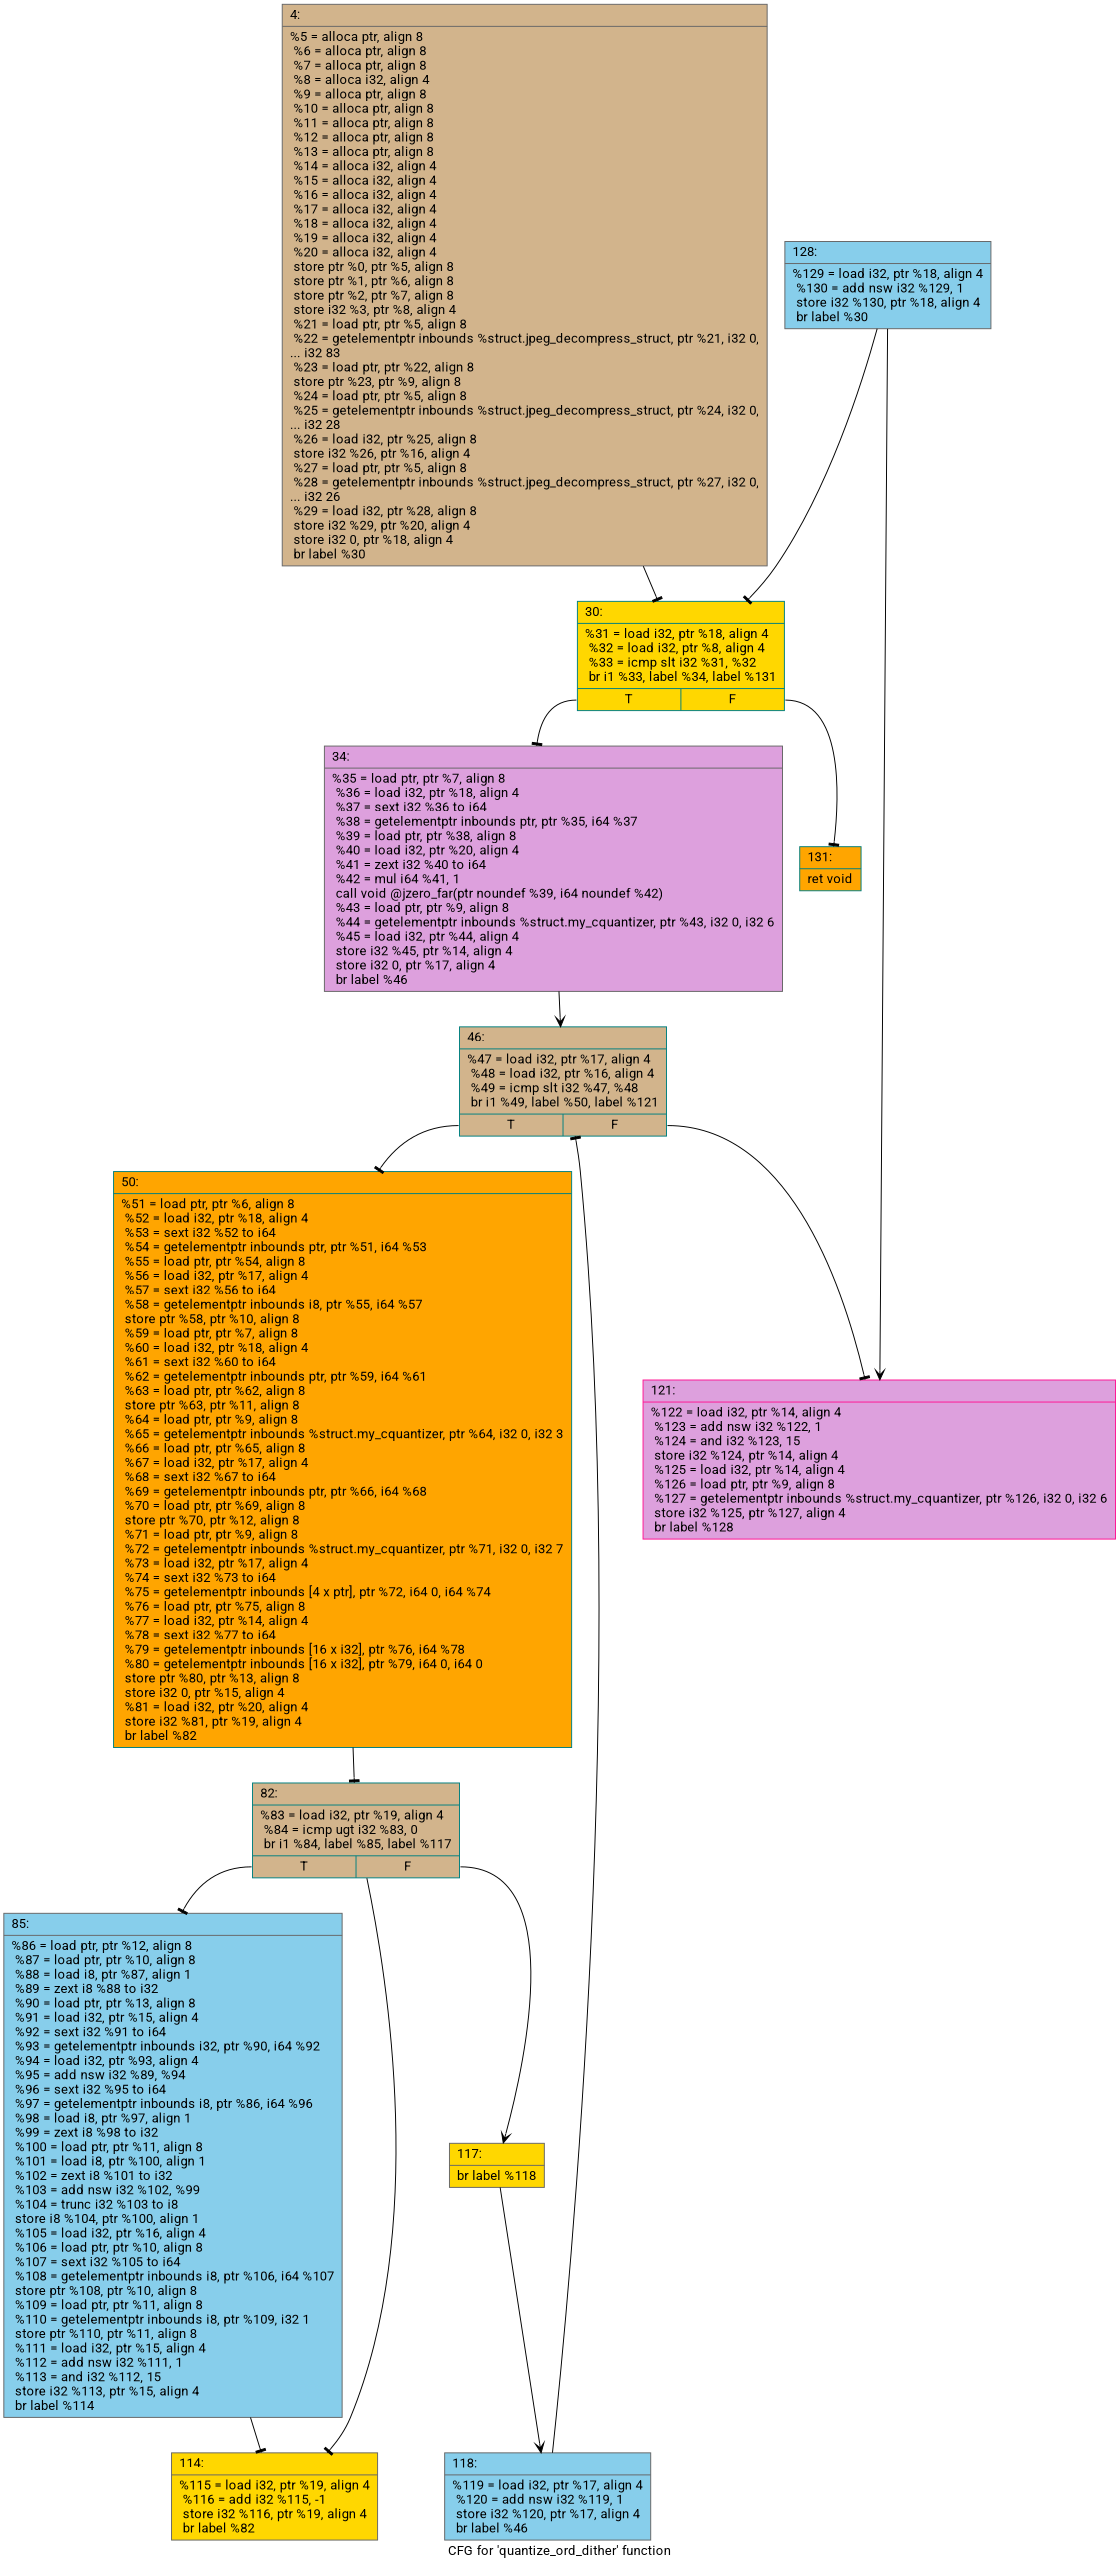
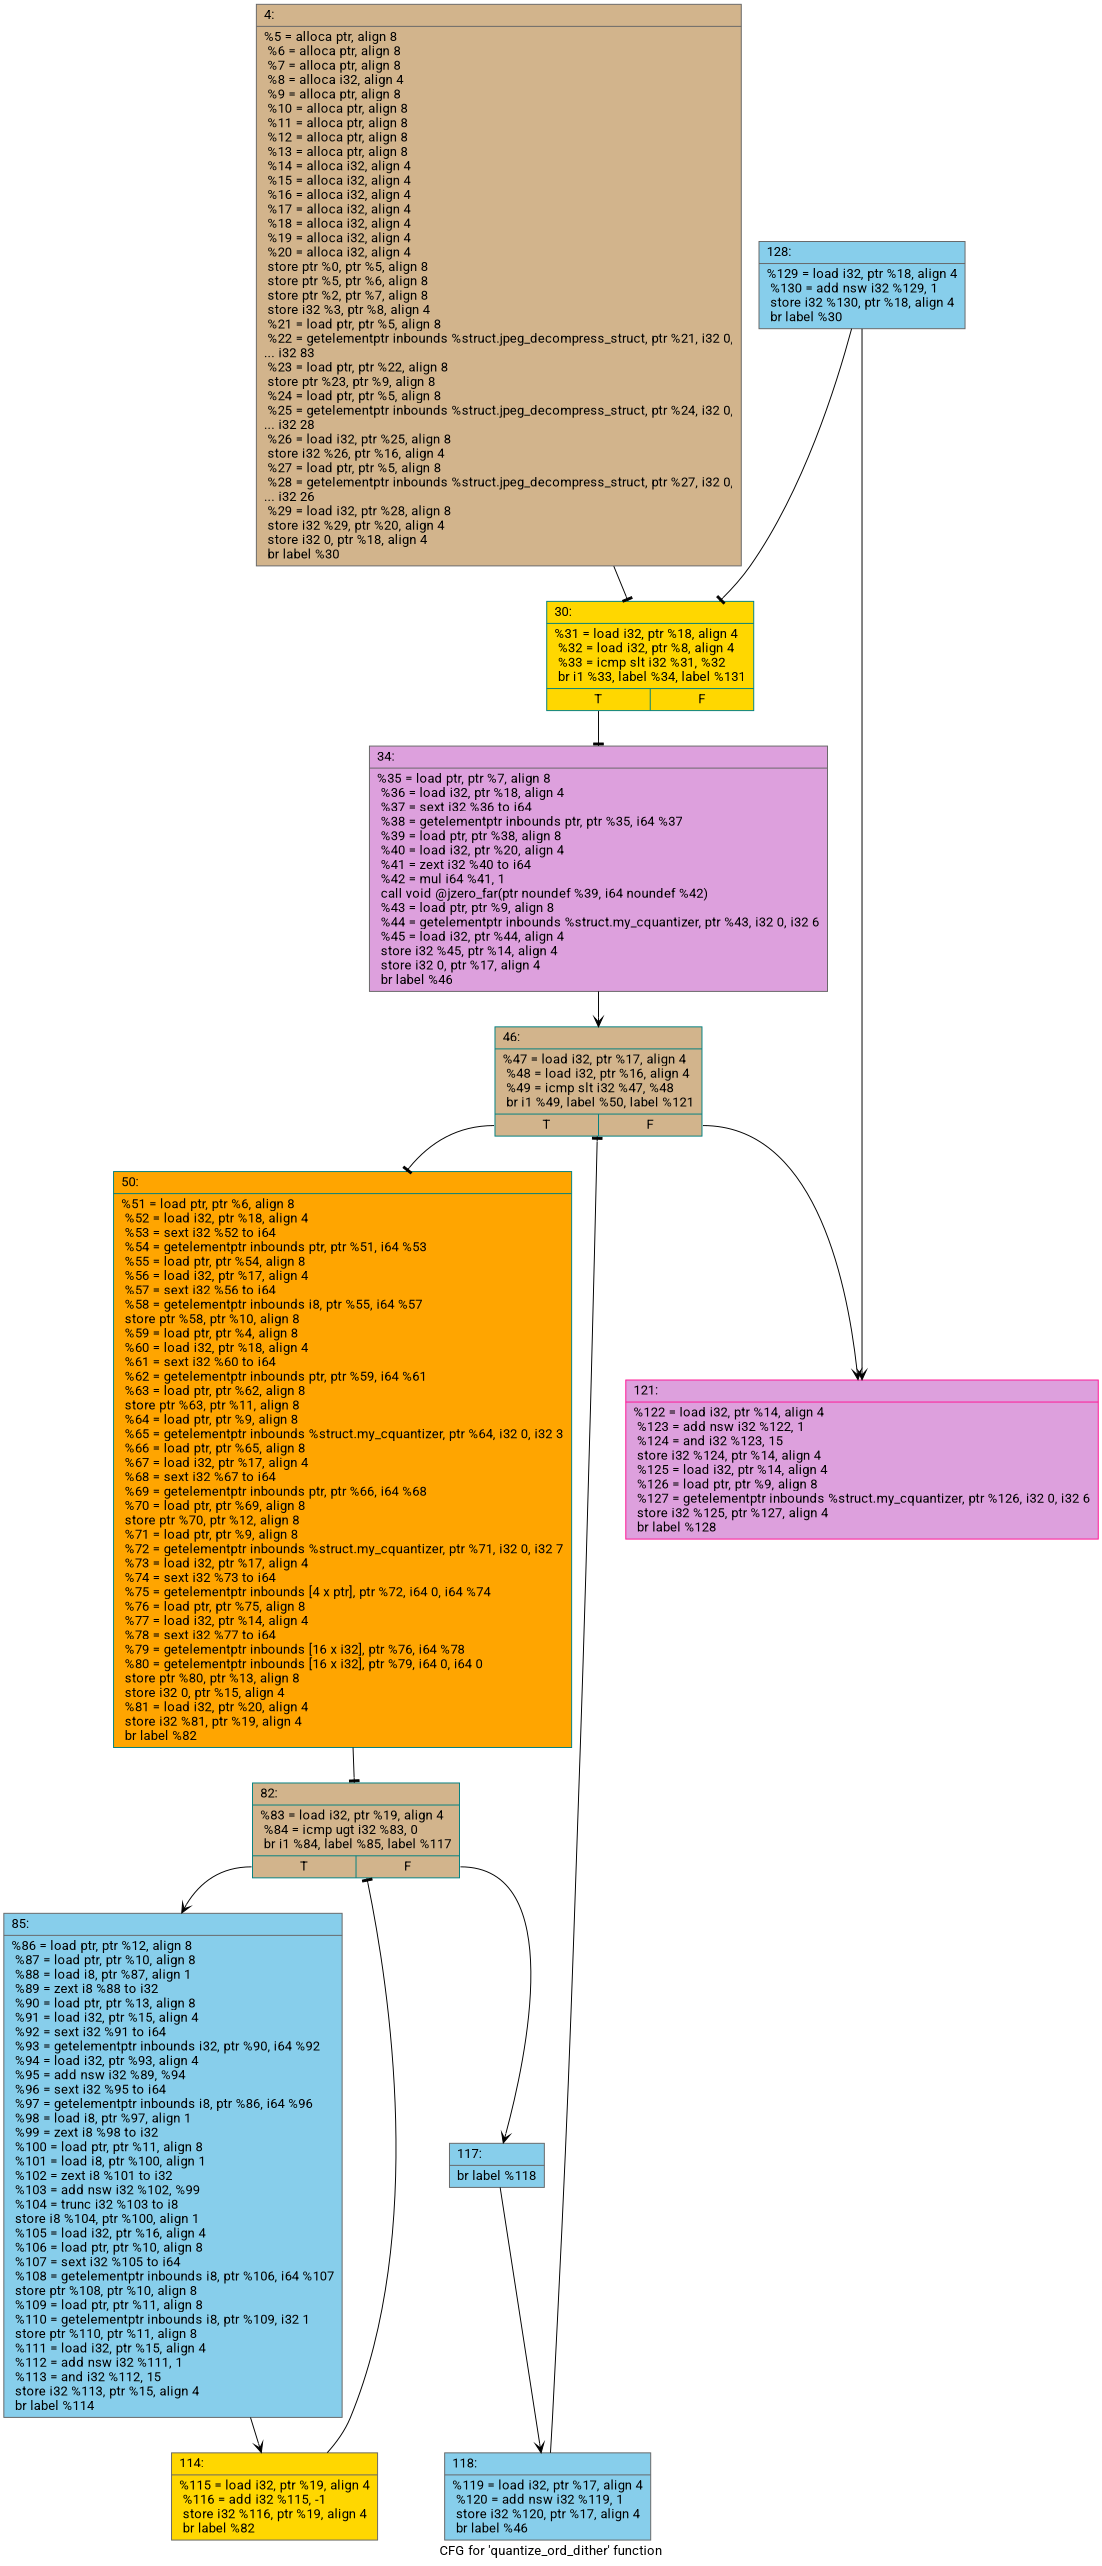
(372, 281) -> (346, 281)
(830, 869) -> none
(803, 1216) -> (819, 1218)
(210, 1334) -> (210, 1334)
(212, 1878) -> (214, 1877)
(497, 2165) -> (497, 2165)
(395, 2168) -> (395, 2173)
(255, 2433) -> (254, 2430)
